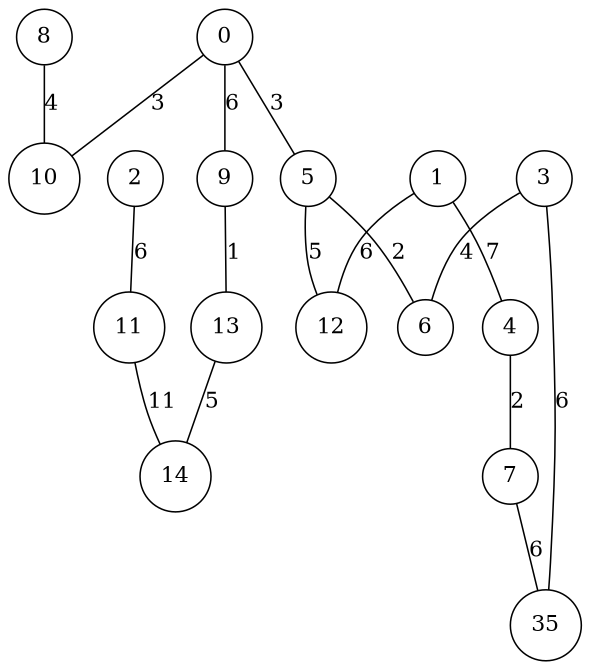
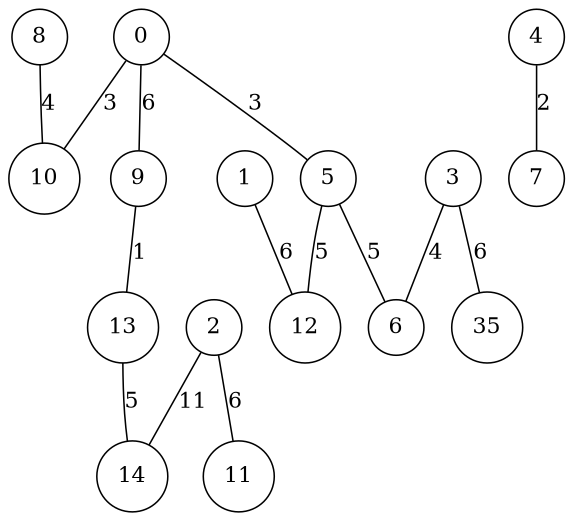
(481, 250) -> none
(399, 253) -> (375, 253)
(145, 404) -> (175, 399)
(527, 547) -> none
